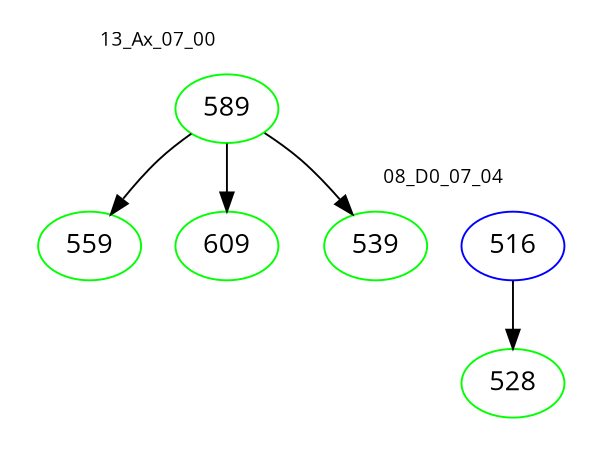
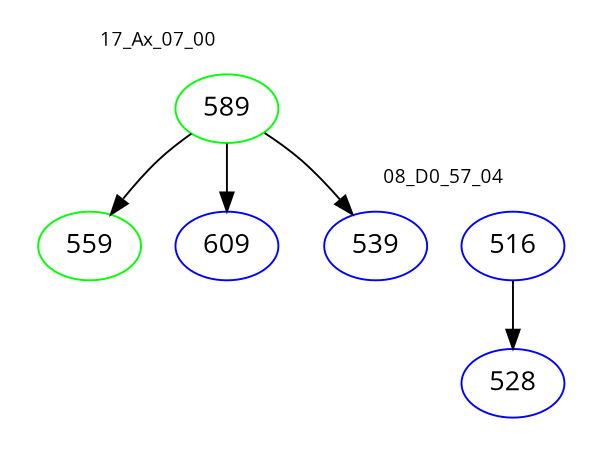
(158, 41) -> (158, 41)
(444, 178) -> (444, 178)
(227, 246) -> (227, 246)
(376, 246) -> (376, 246)
(513, 383) -> (513, 383)
